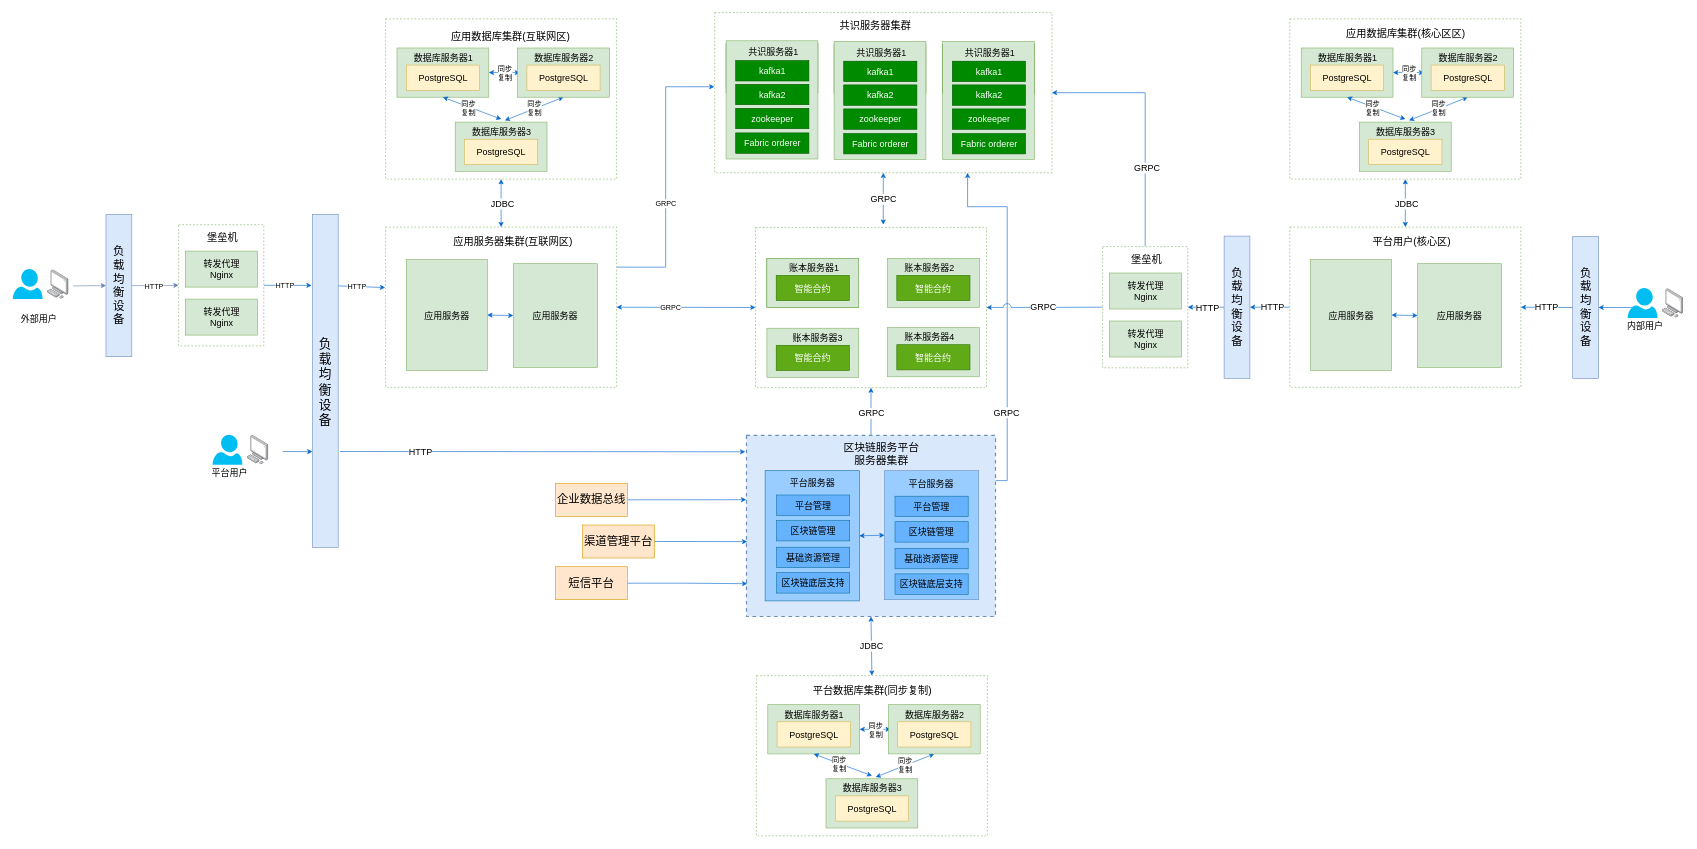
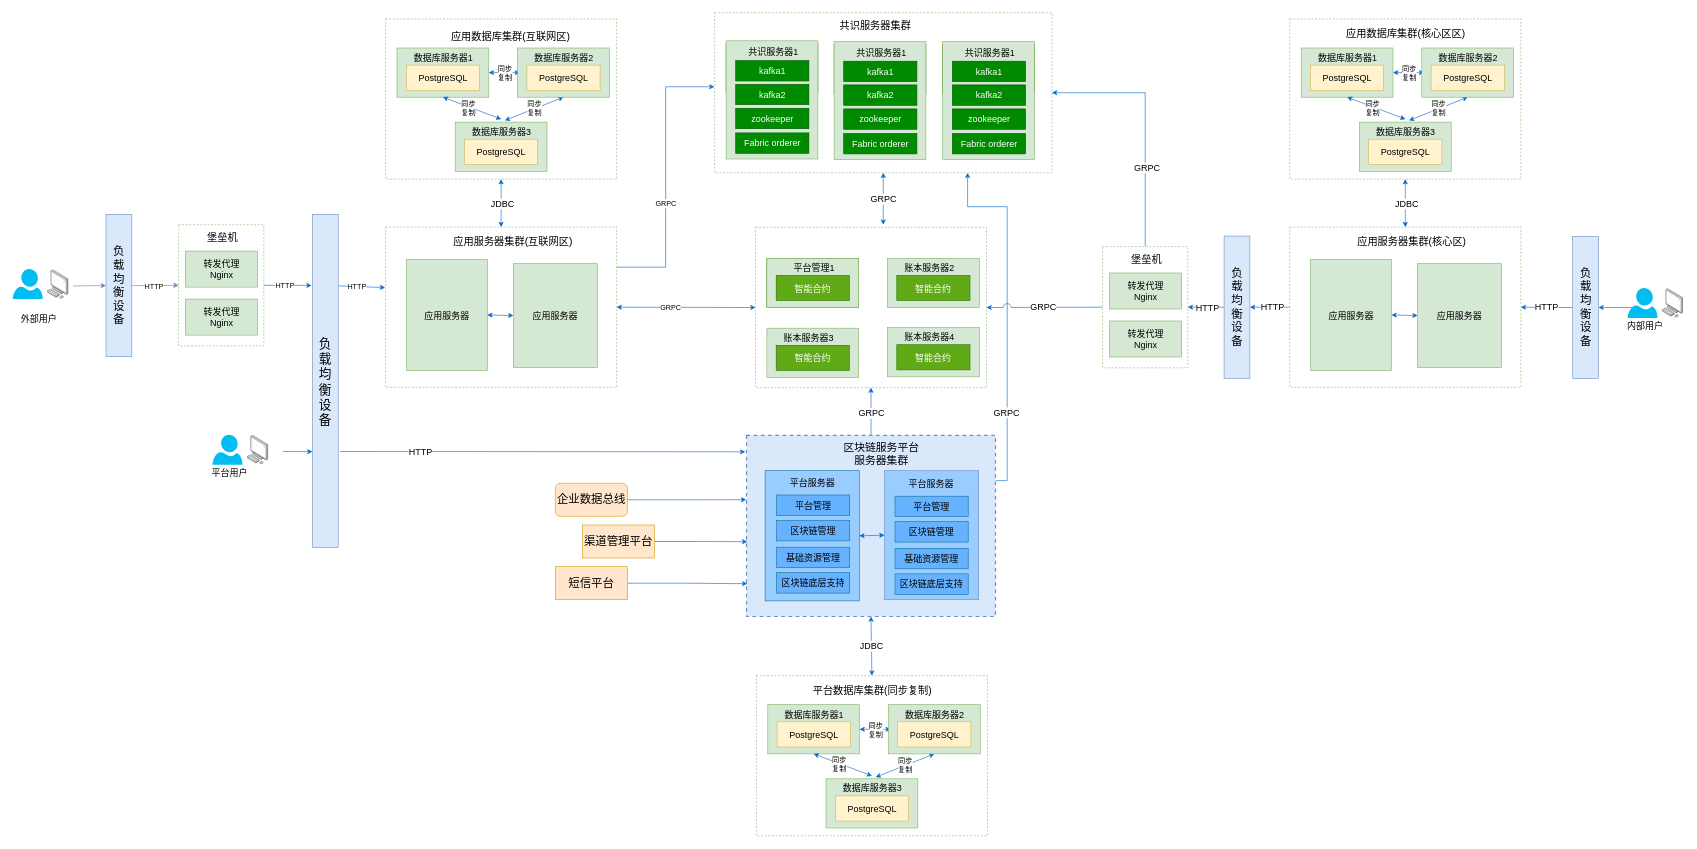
(1412, 243) -> (1412, 243)
(814, 269) -> (814, 269)
(817, 336) -> (808, 336)
(591, 500) -> (591, 500)
